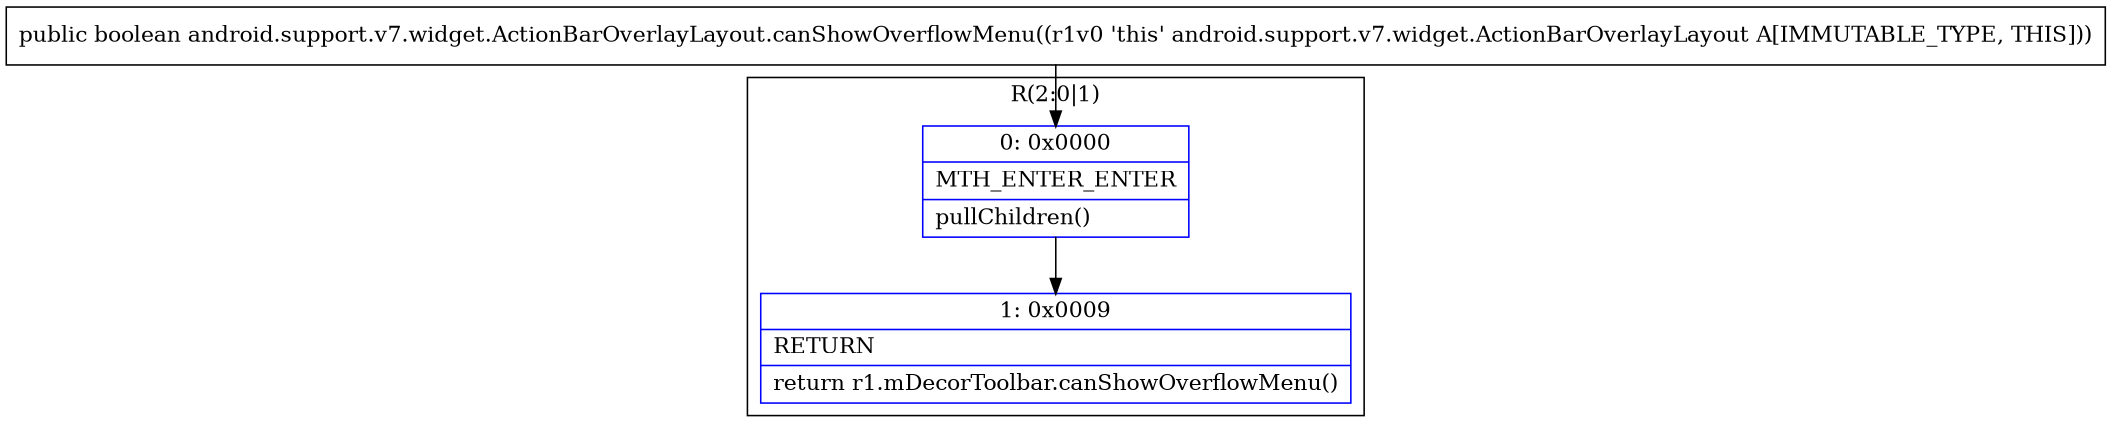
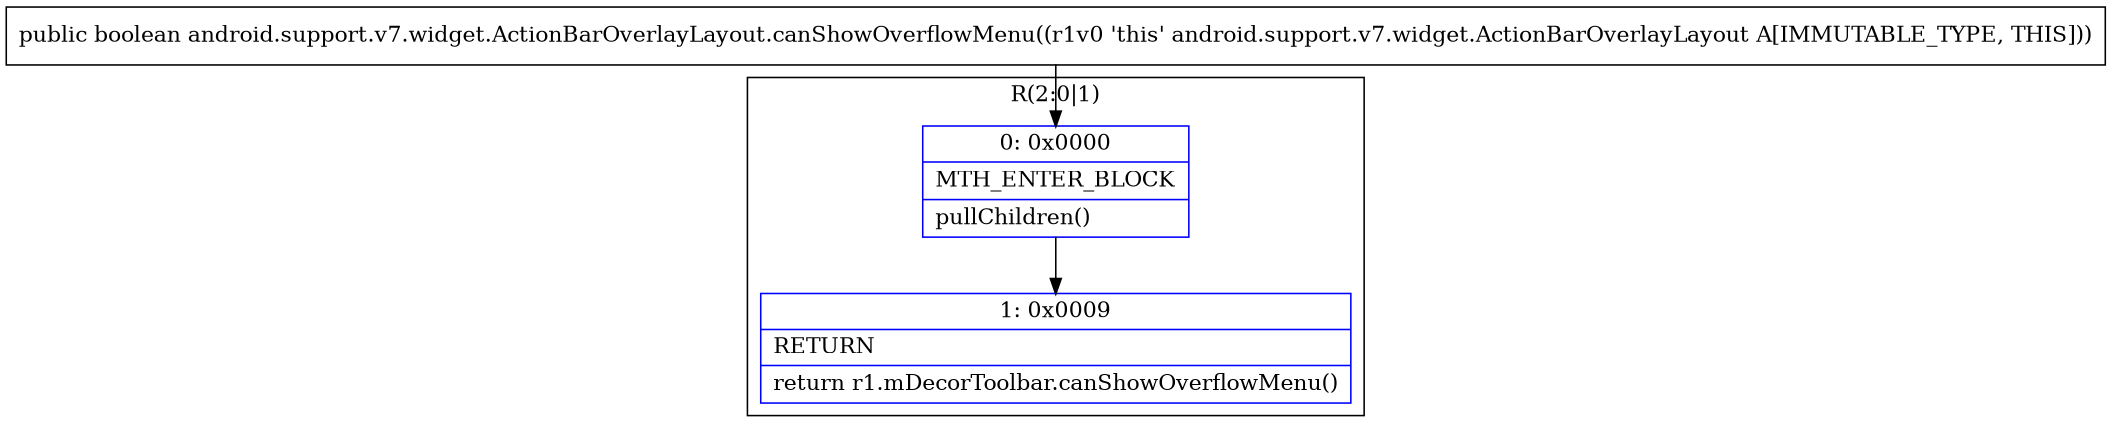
(1056, 180) -> (1056, 180)
